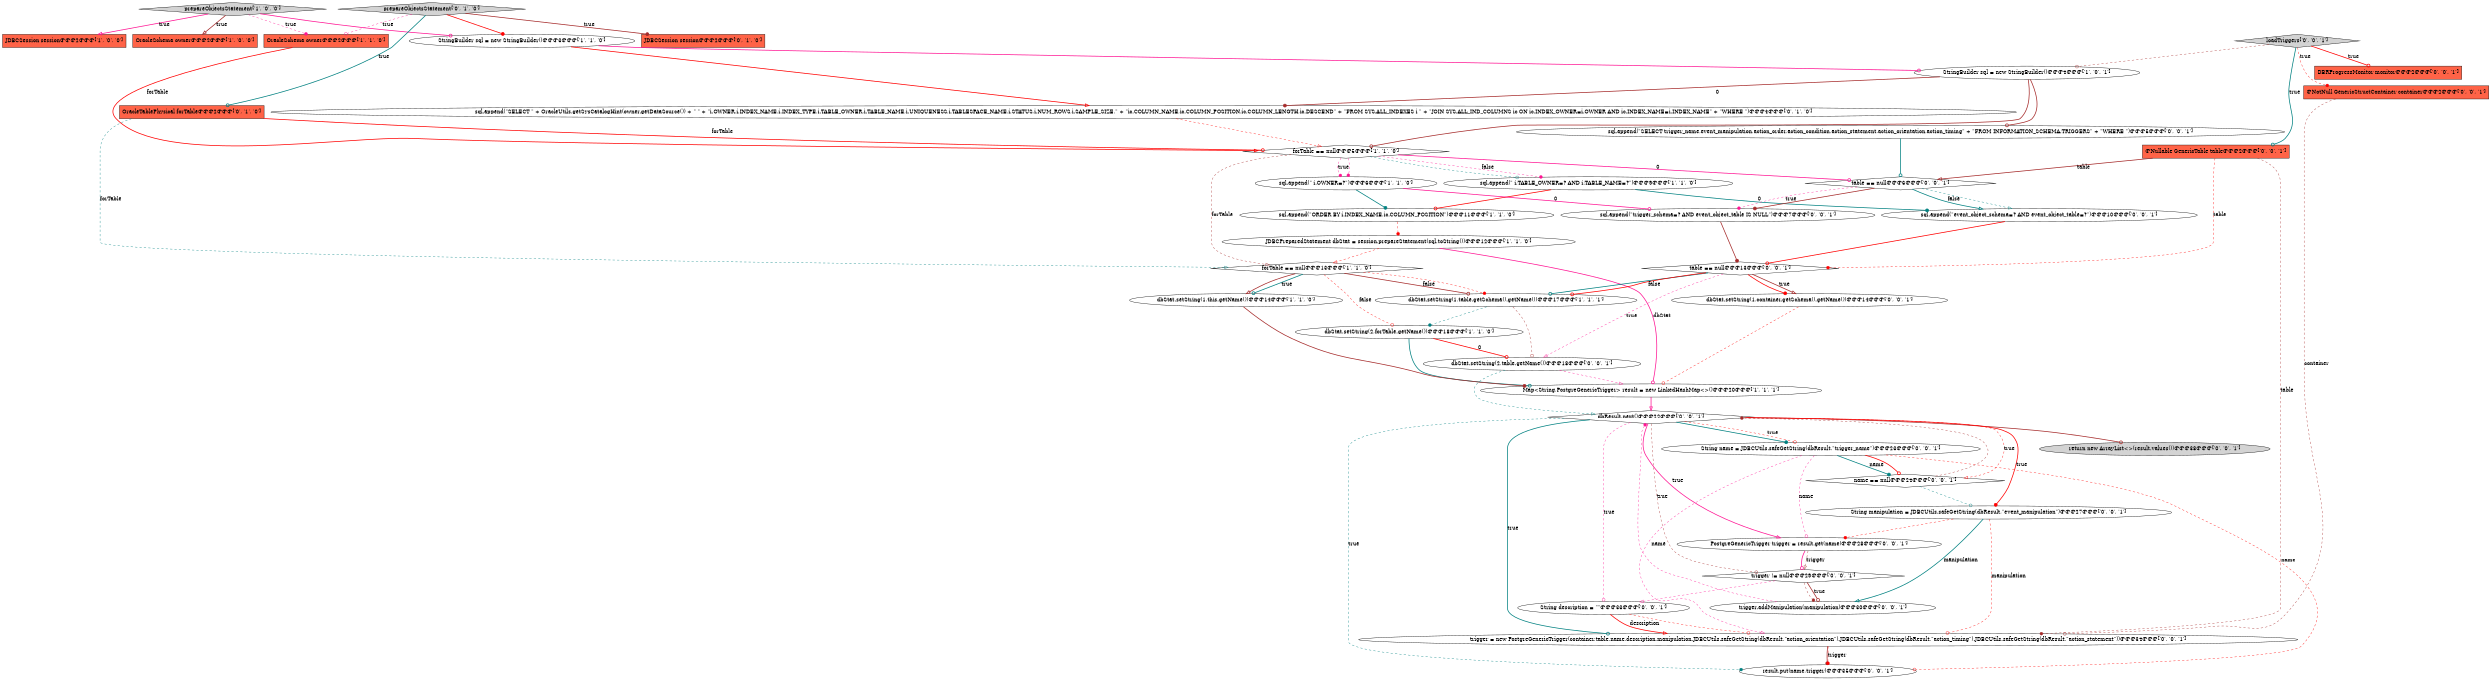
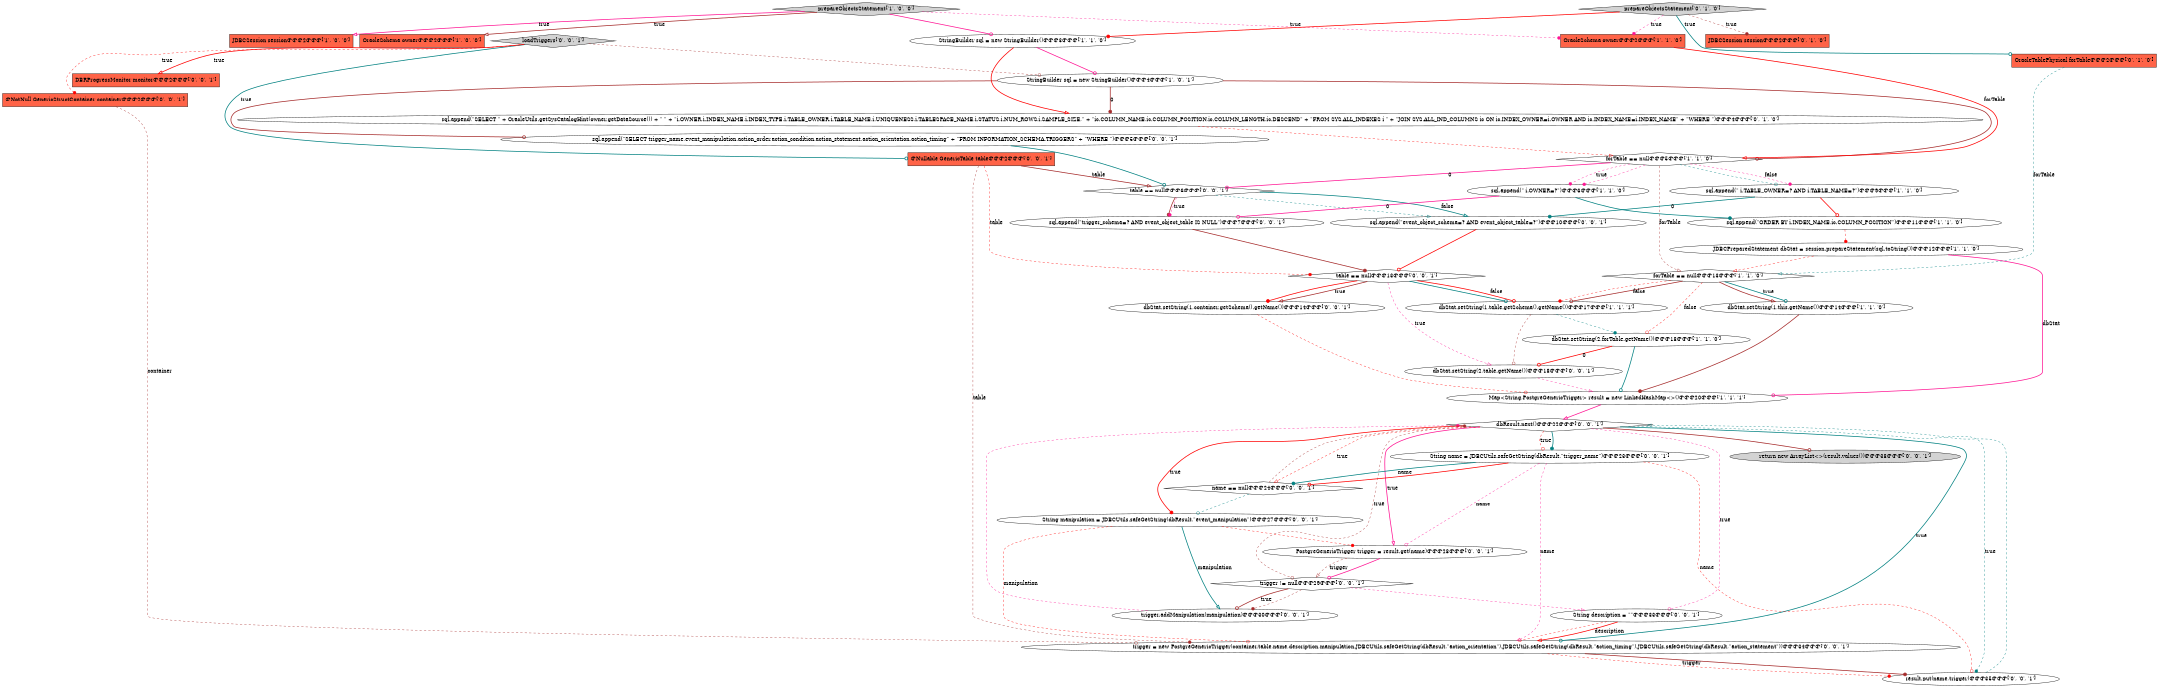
(379, 23) -> (1649, 24)
(556, 24) -> (1717, 24)
(2339, 56) -> (341, 48)
(763, 139) -> none
(1511, 406) -> (1961, 439)
